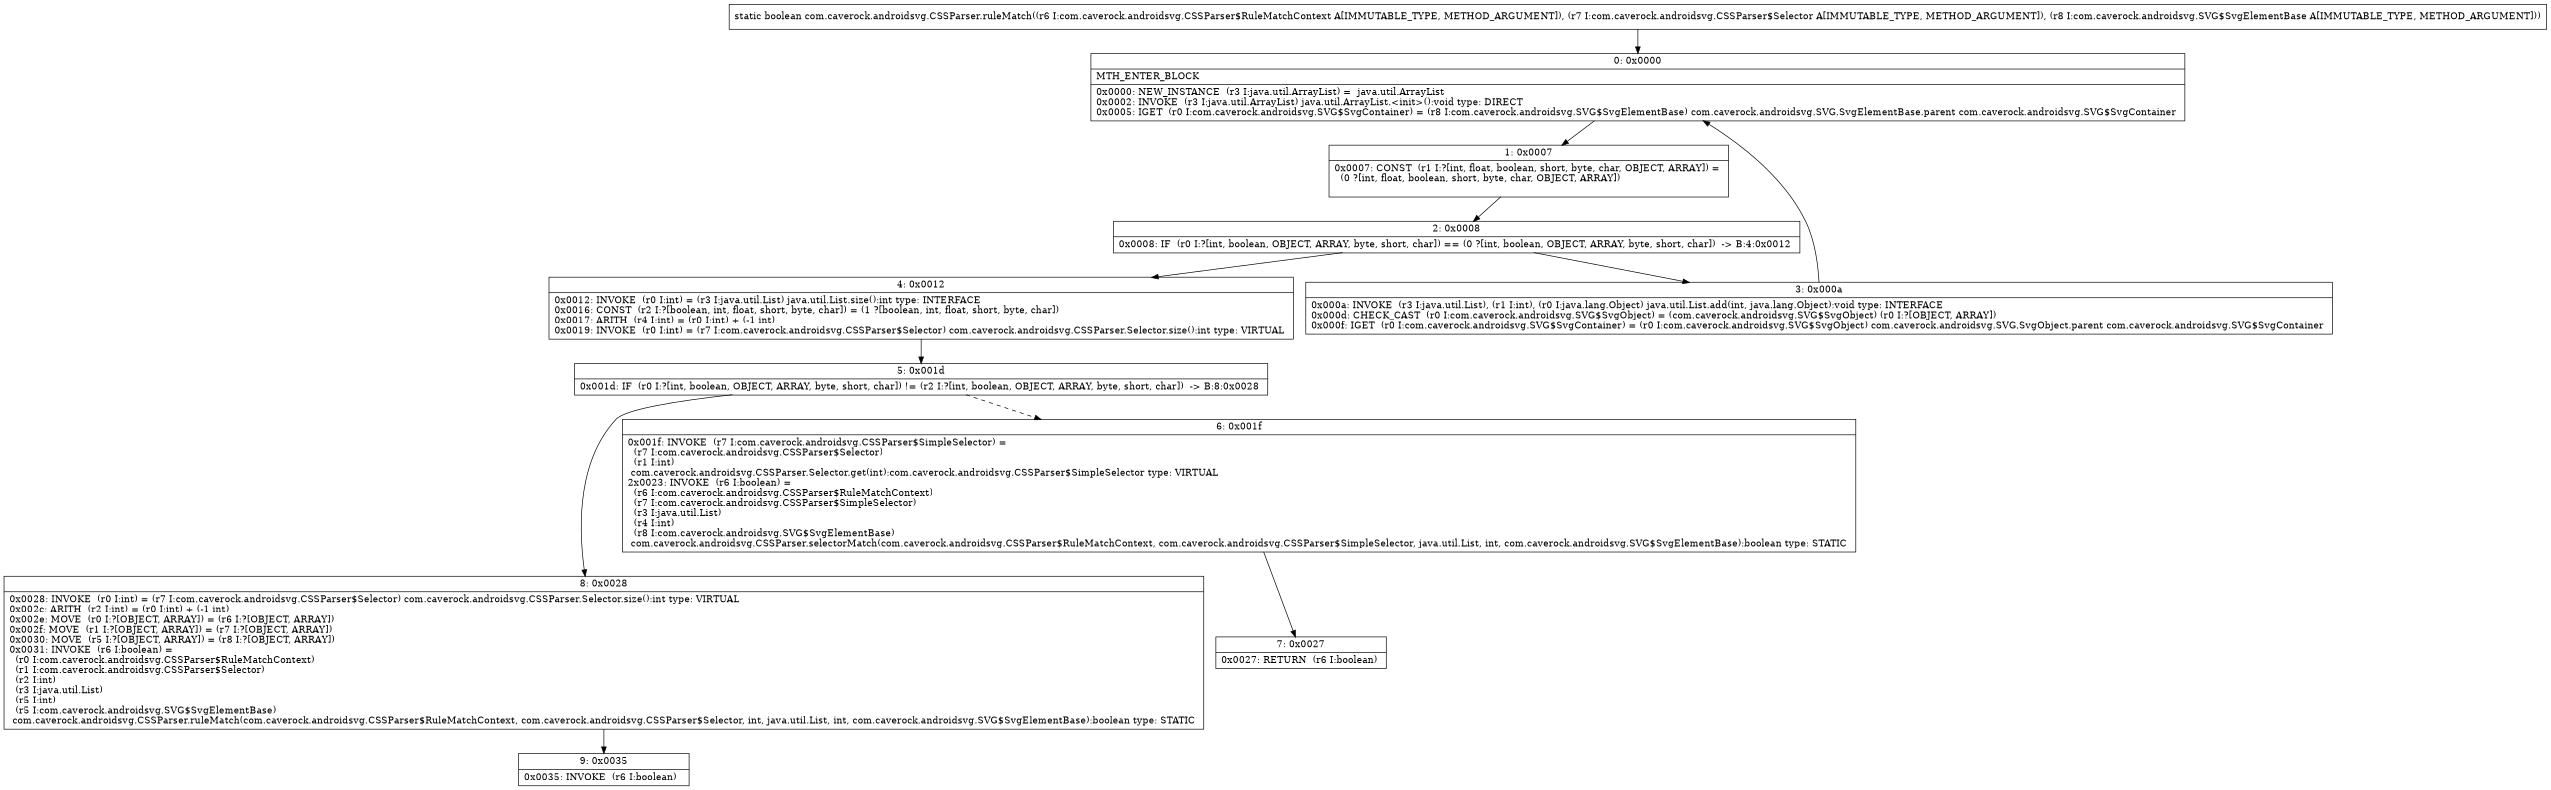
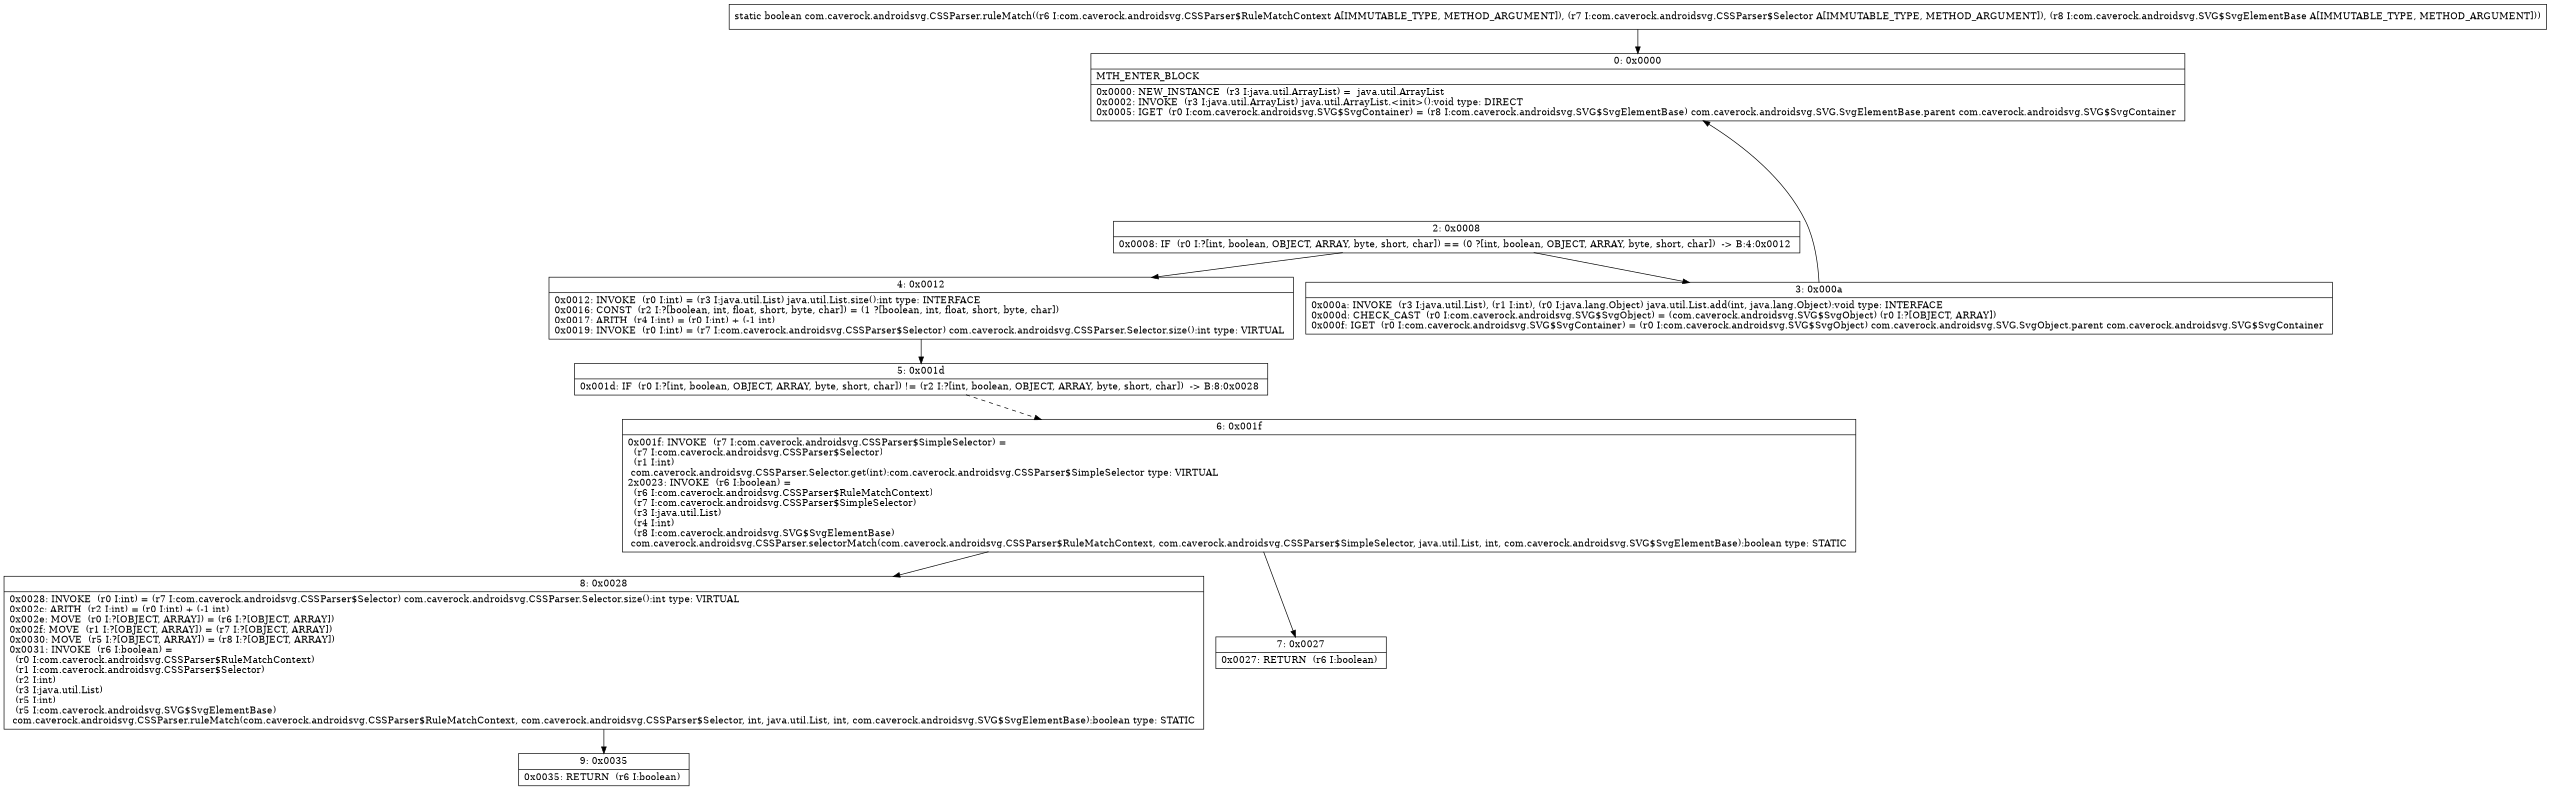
(1529, 171) -> none
(604, 435) -> (944, 563)
(602, 777) -> (604, 777)
